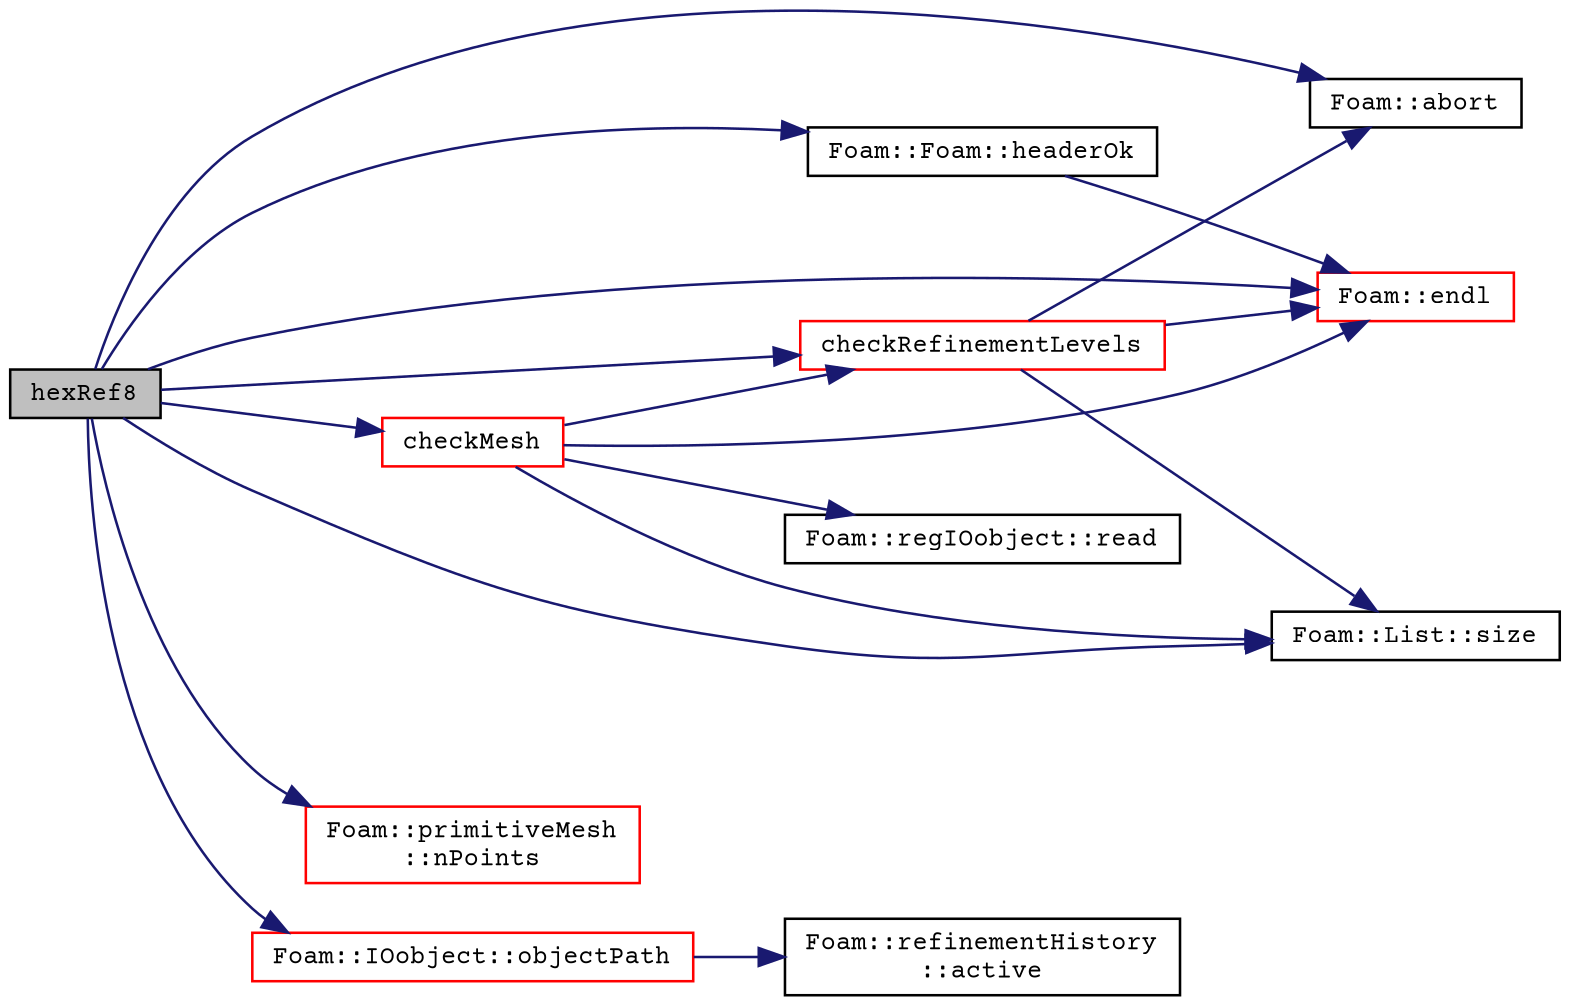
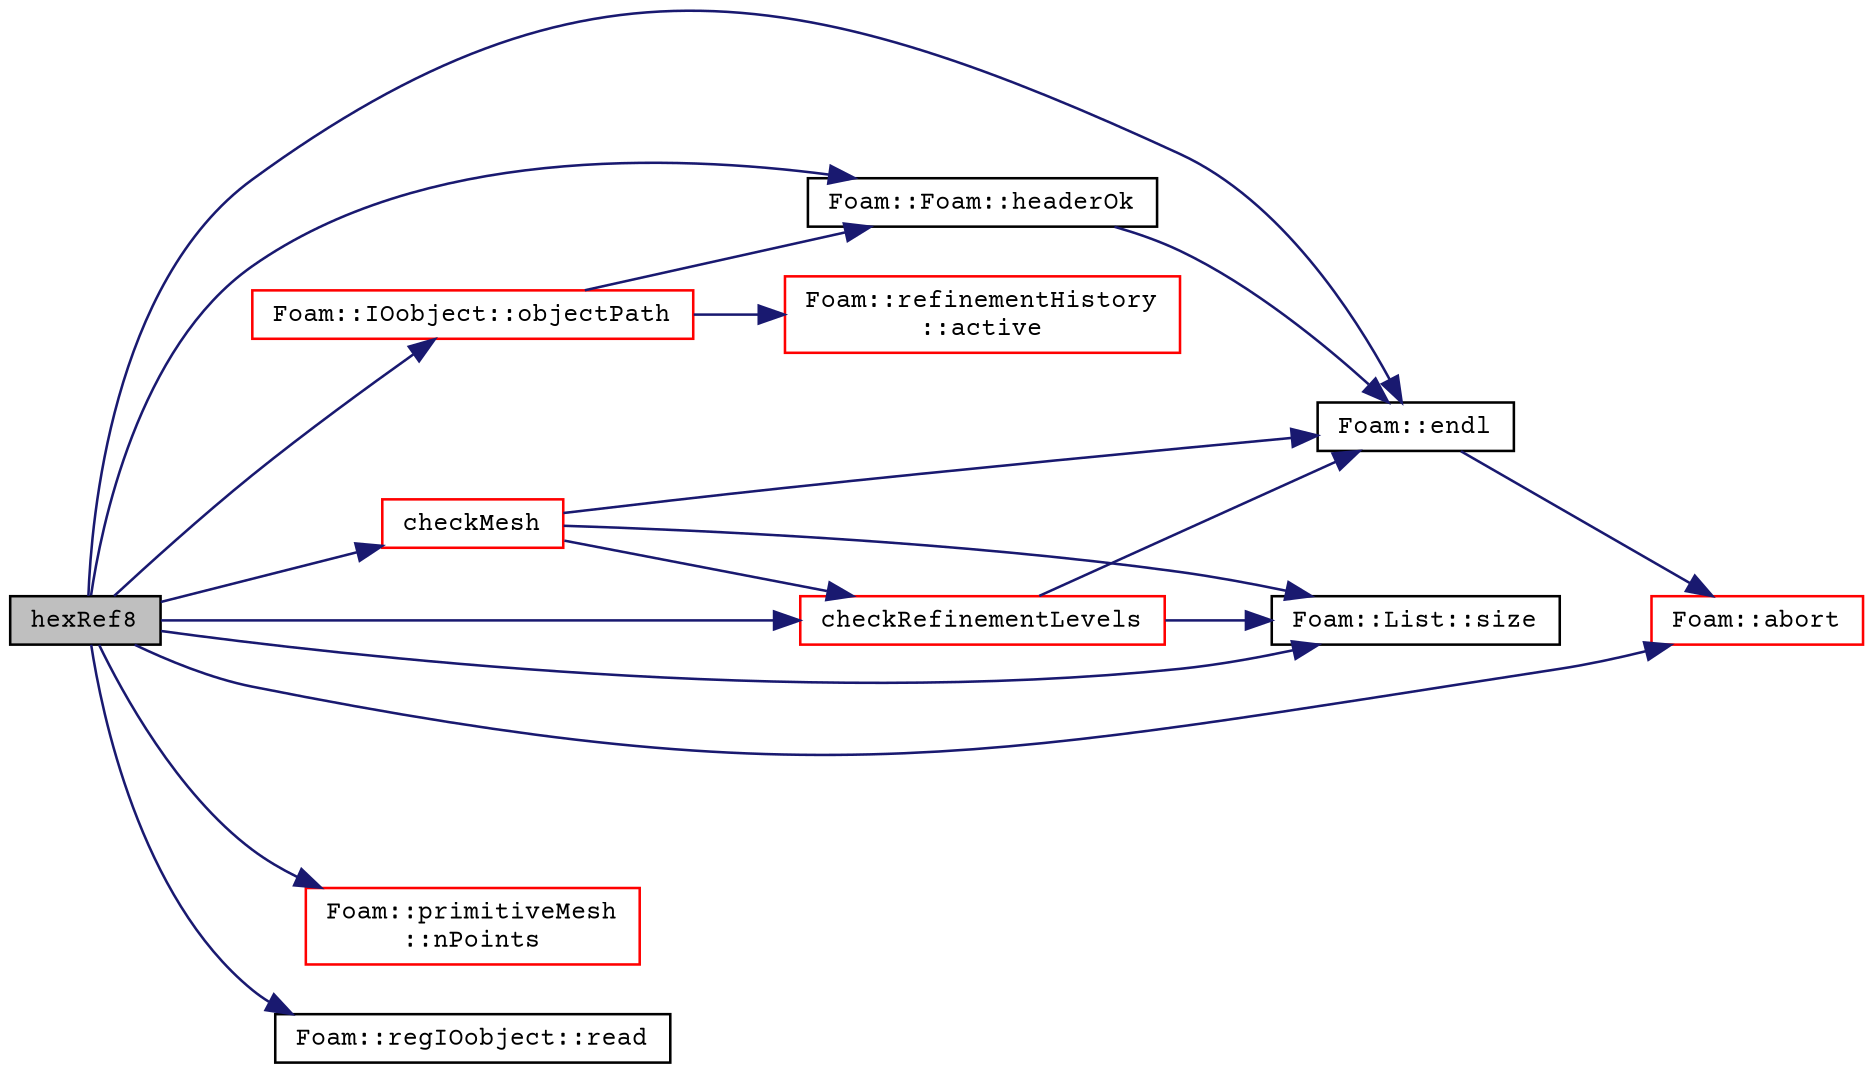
(1416, 103) -> (1757, 620)
(1180, 235) -> (1576, 517)
none -> (715, 261)
(1416, 297) -> (1416, 427)
(696, 484) -> (147, 841)
(982, 957) -> (982, 315)
